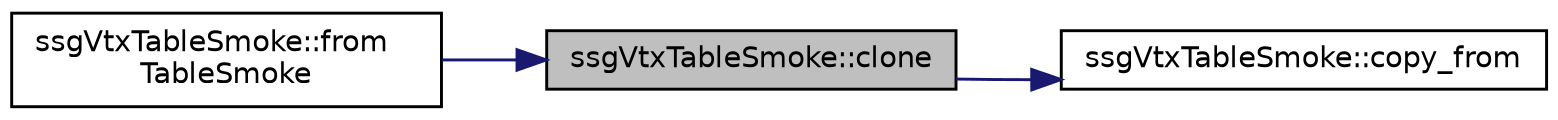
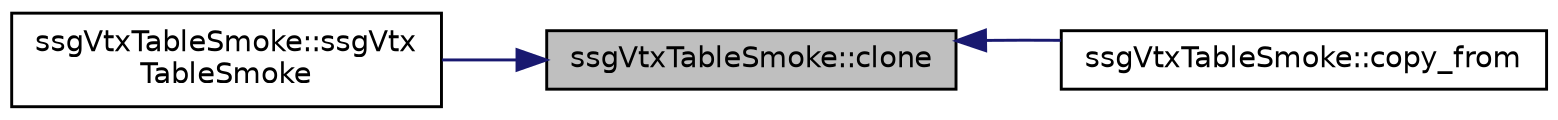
(227, 60) -> (227, 60)
(994, 80) -> (1024, 40)
